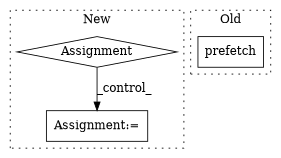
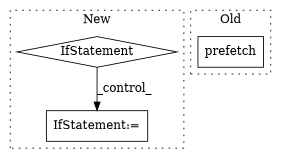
(97, 52) -> (97, 52)
(97, 126) -> (97, 126)
